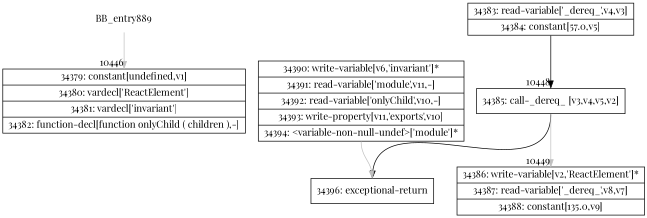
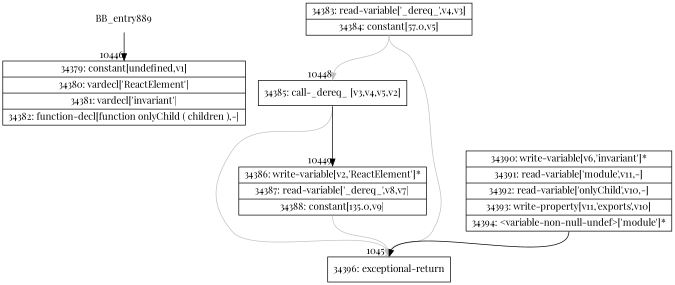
(124, 47) -> (124, 43)
(551, 58) -> (364, 57)
(551, 137) -> (333, 133)
(465, 146) -> (219, 210)
none -> (432, 151)
(365, 157) -> (482, 244)
none -> (357, 236)
